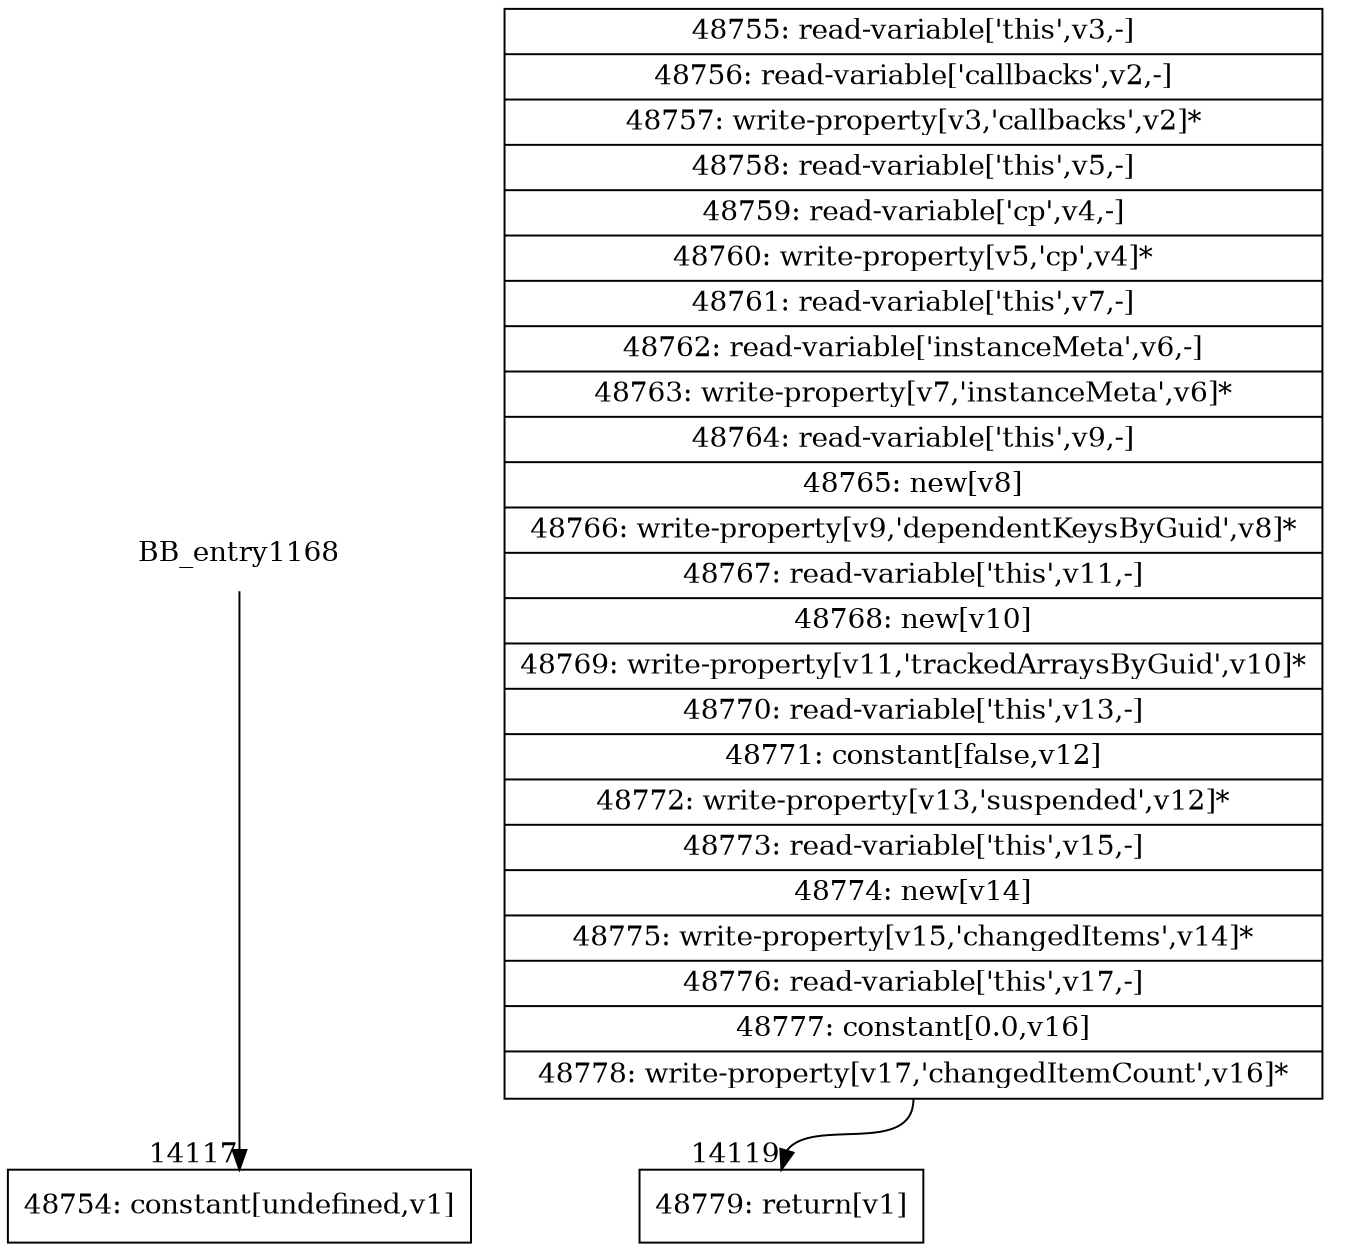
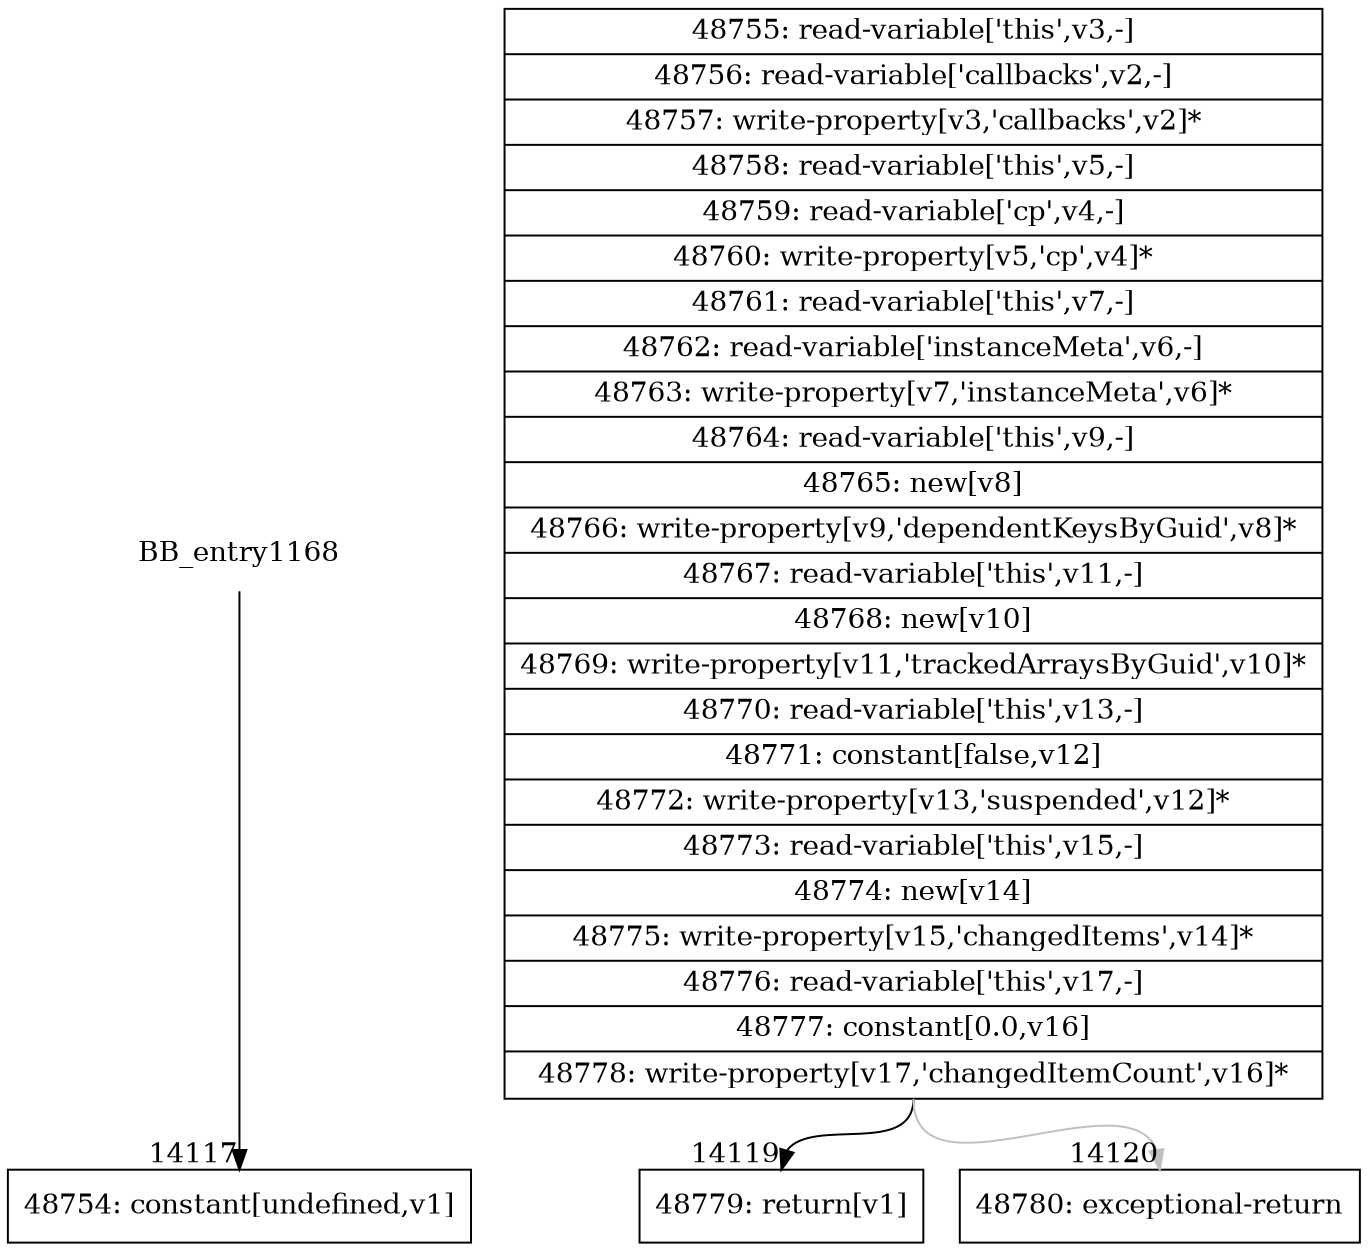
none -> (1160, 1206)
